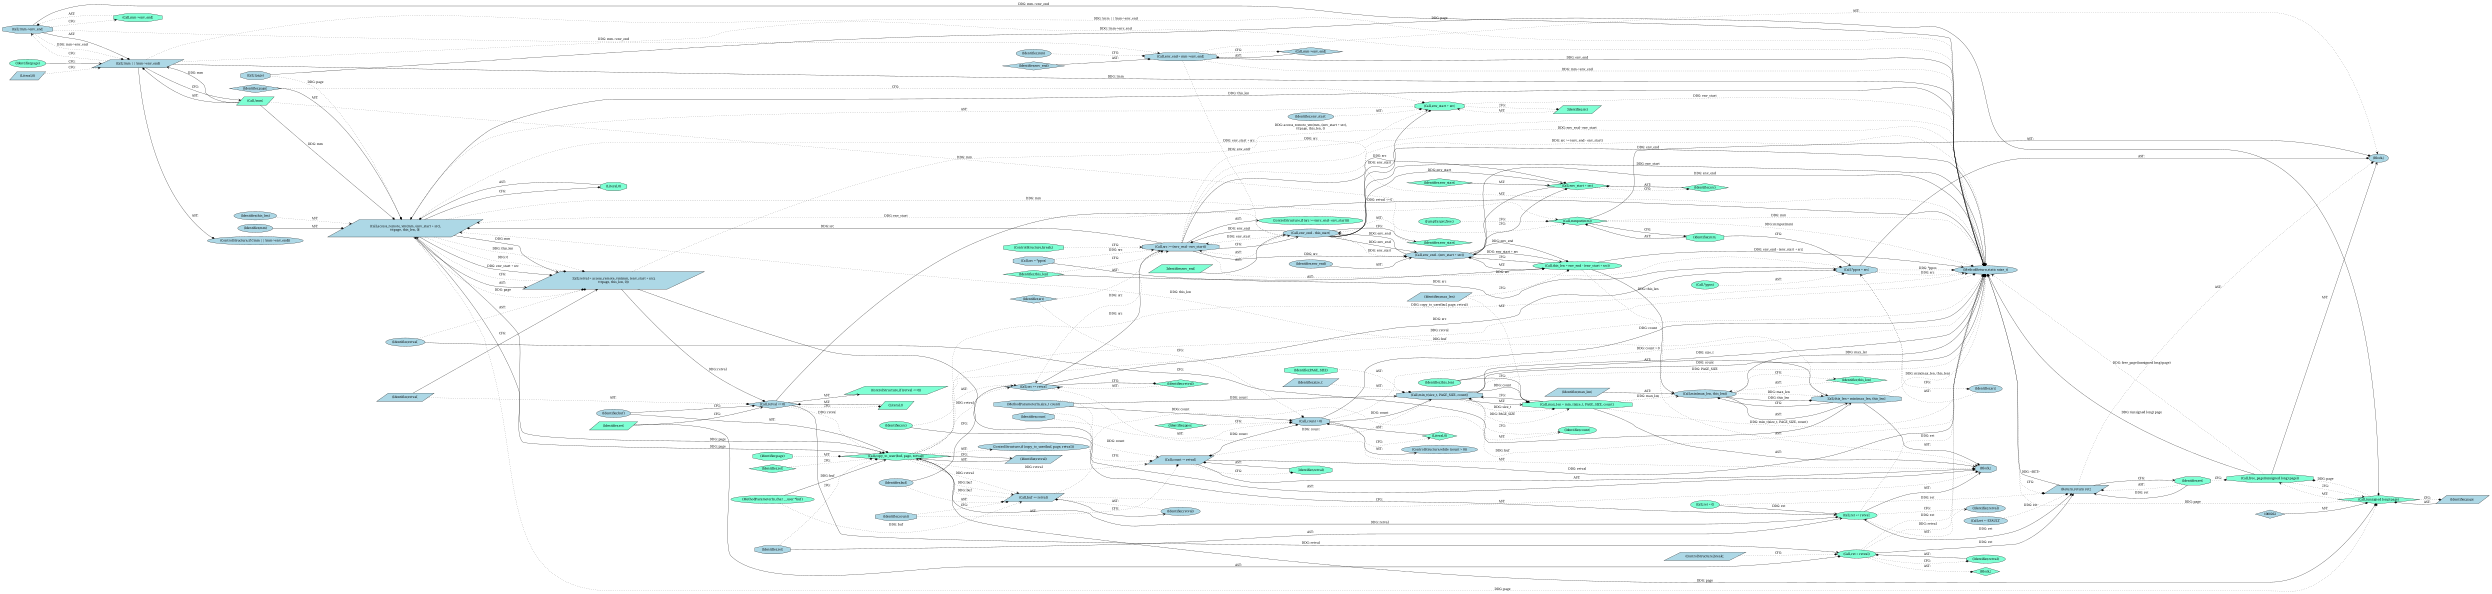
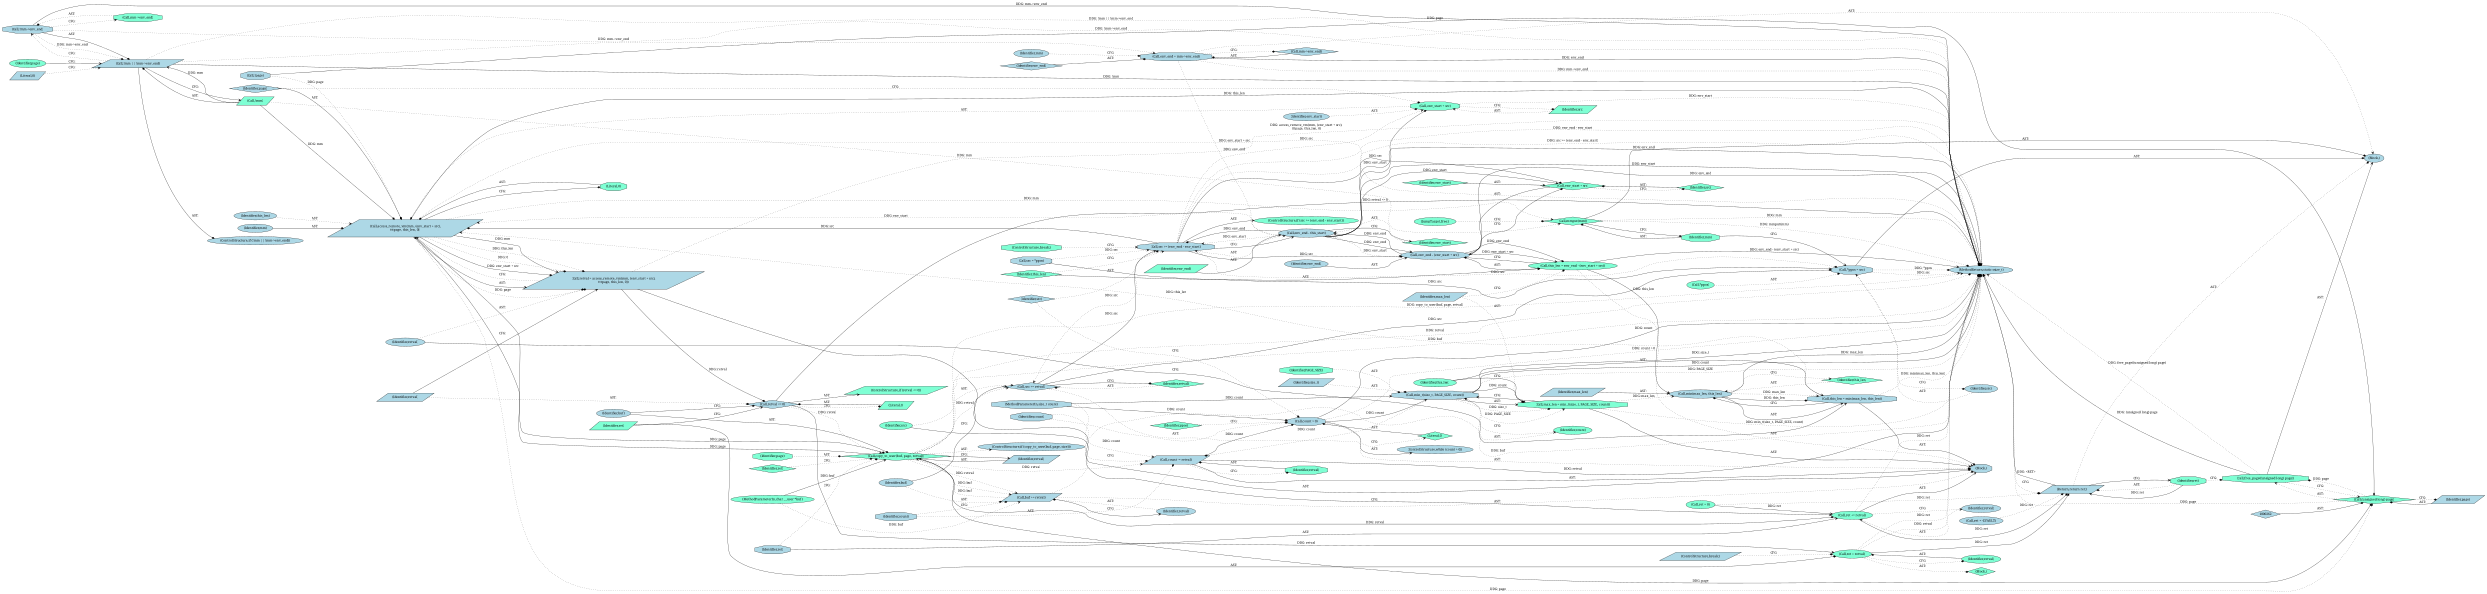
(1034, 447) -> (1031, 447)
